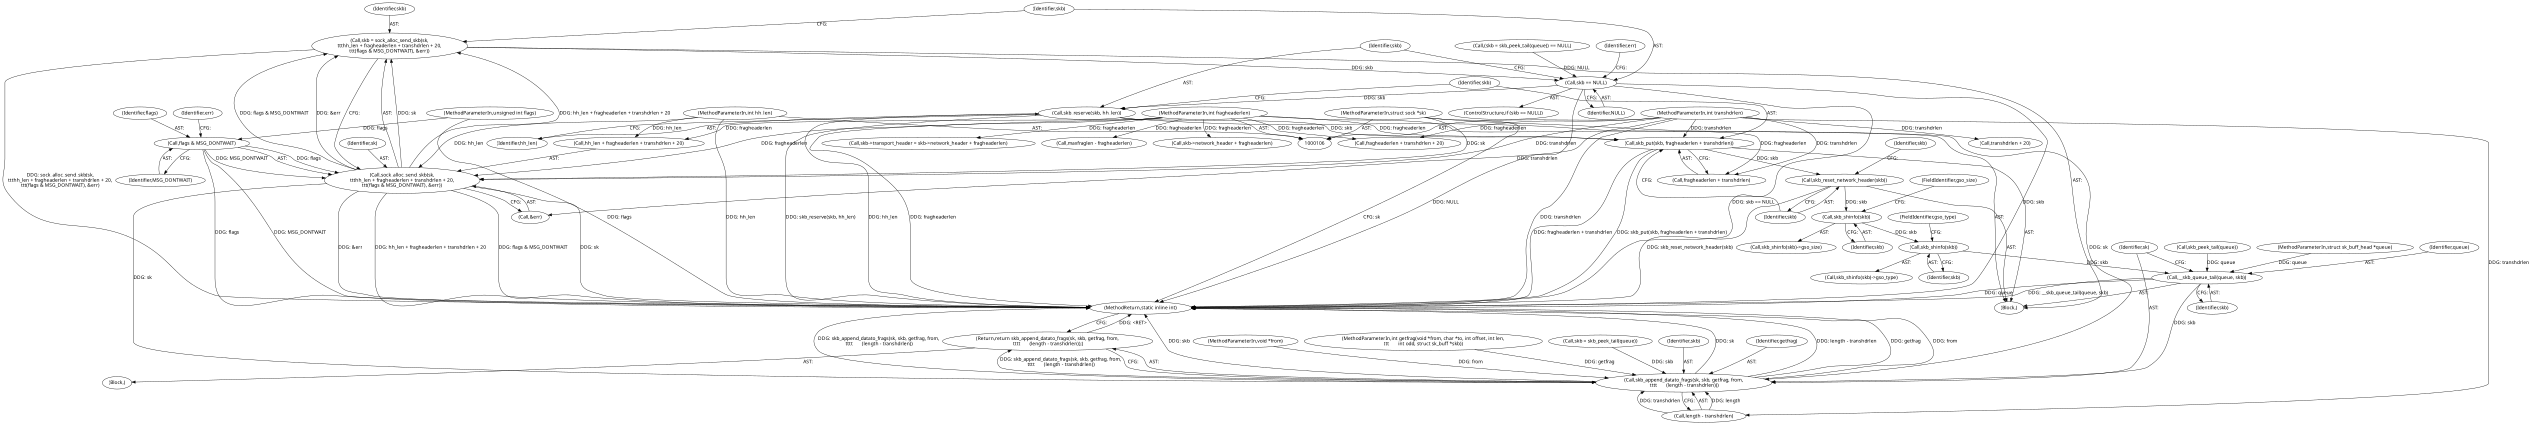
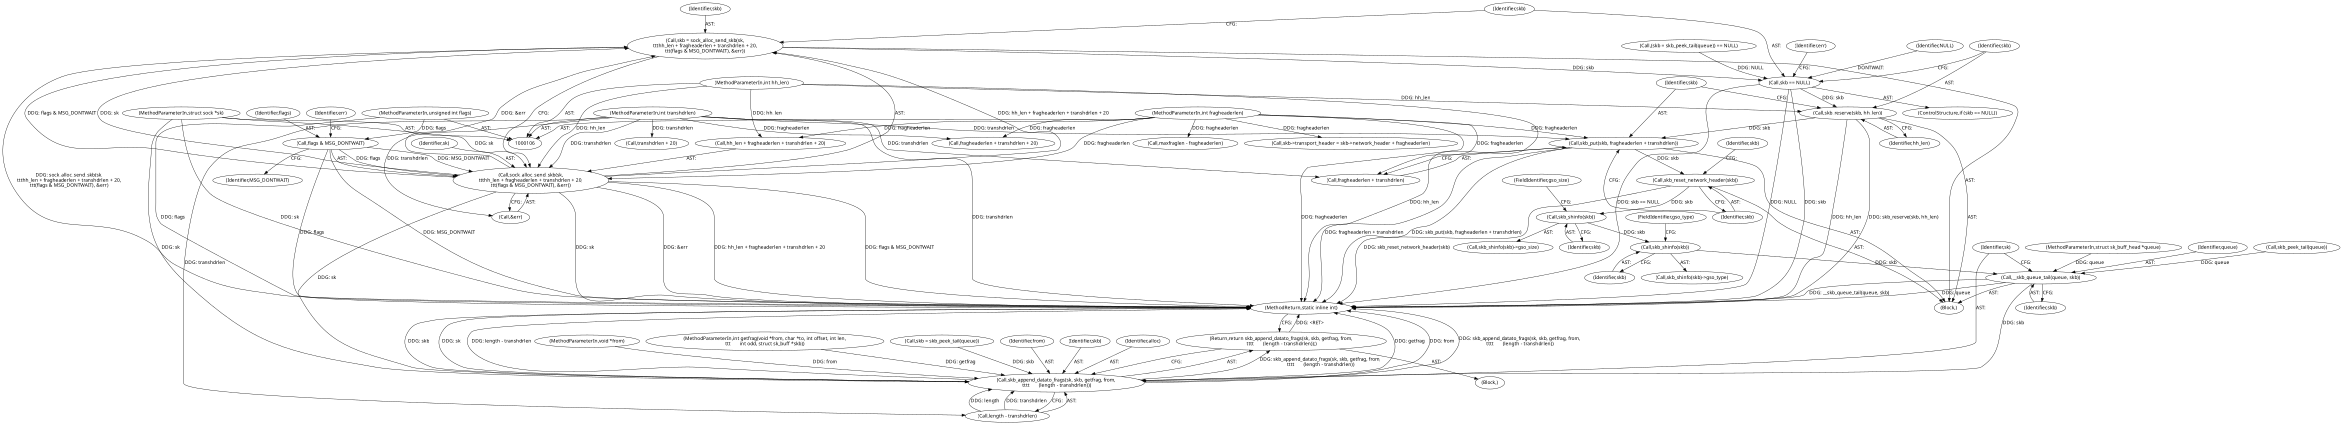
none -> (1300, 98)
(1586, 98) -> none
(1607, 98) -> (1872, 68)
none -> (477, 129)
(1222, 143) -> none
(160, 160) -> none
(1372, 217) -> (290, 217)
none -> (1027, 341)
(1777, 341) -> (1143, 341)
